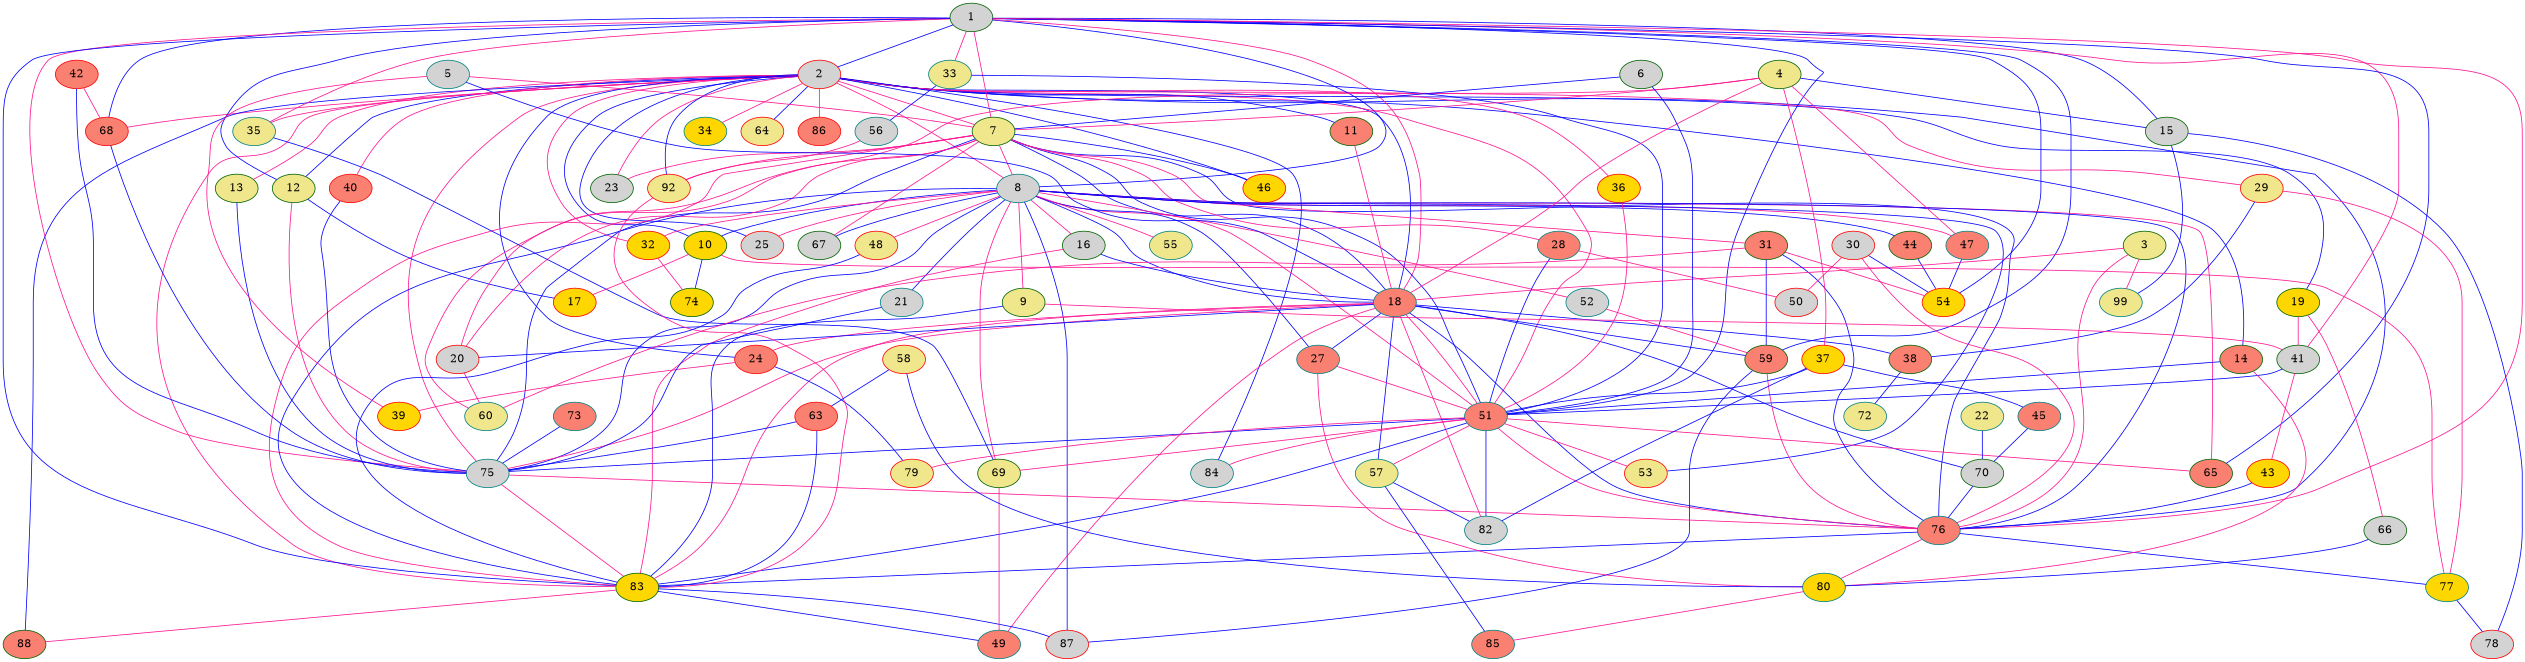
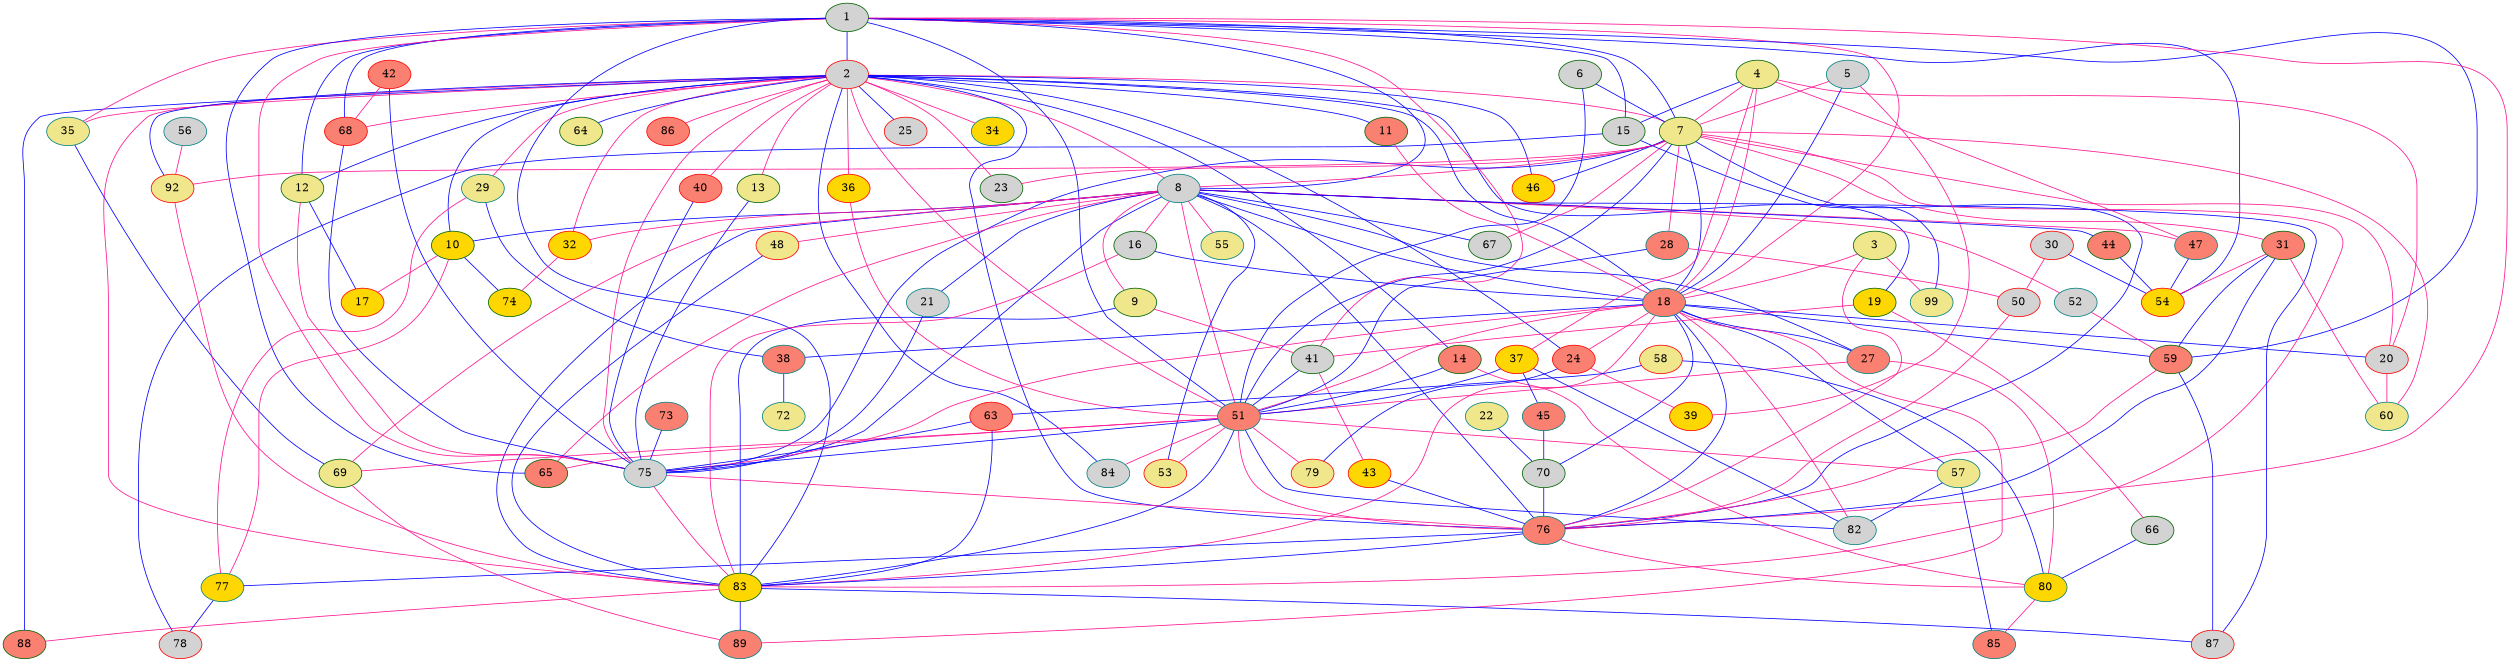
(982, 70) -> (1287, 27)
(950, 74) -> none
(762, 131) -> (581, 131)
(2262, 188) -> (483, 188)
(886, 208) -> none
(1910, 359) -> (784, 359)
(2035, 367) -> (1797, 473)
(999, 644) -> (740, 644)
